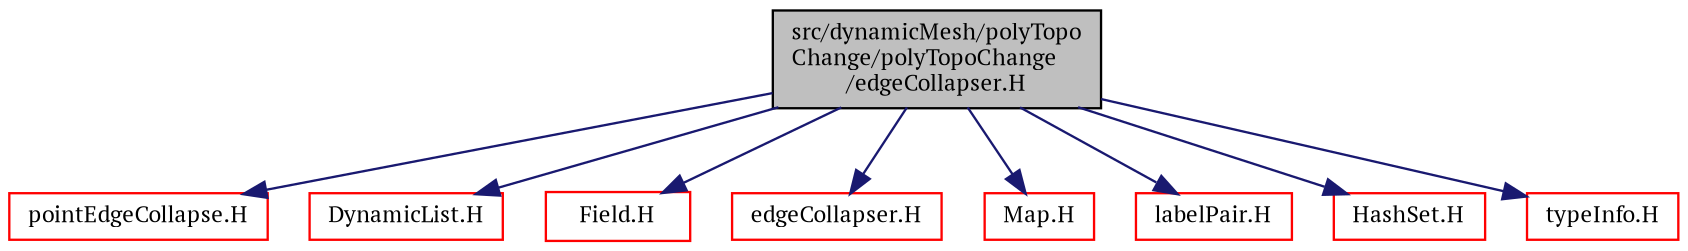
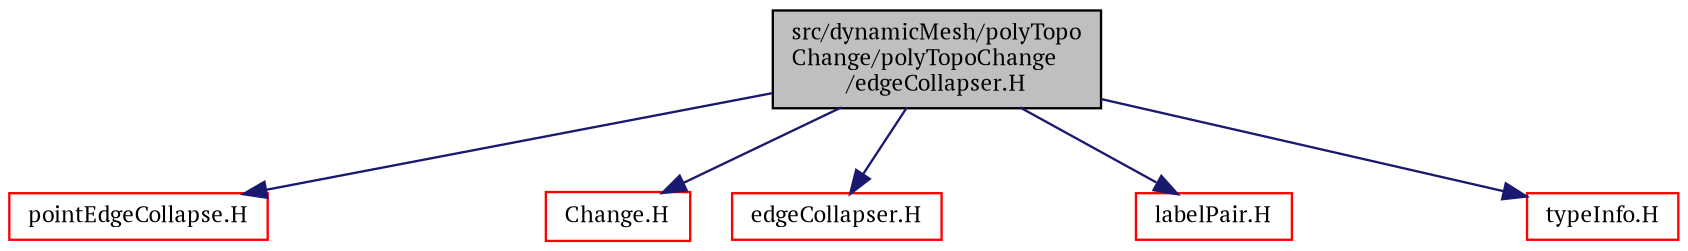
(406, 216) -> none
(618, 216) -> (618, 216)
(1039, 216) -> none
(1409, 216) -> none
